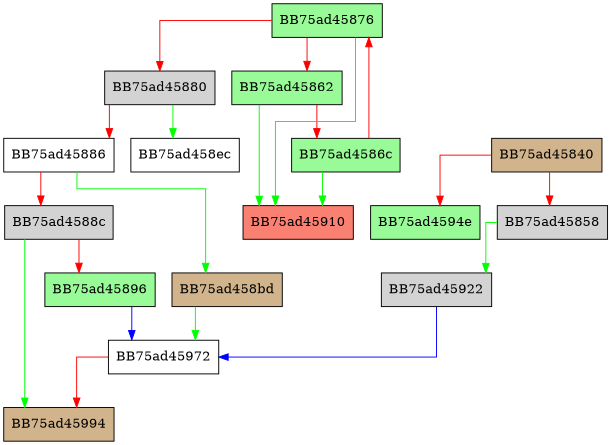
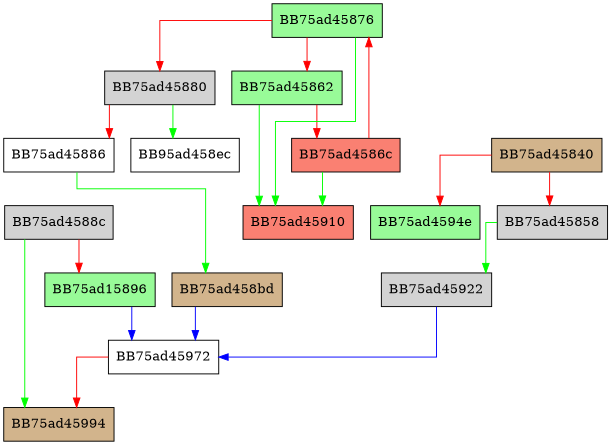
(185, 155) -> (185, 155)
(346, 155) -> (346, 155)
(41, 184) -> none
(100, 290) -> (100, 290)
(195, 319) -> (195, 319)
